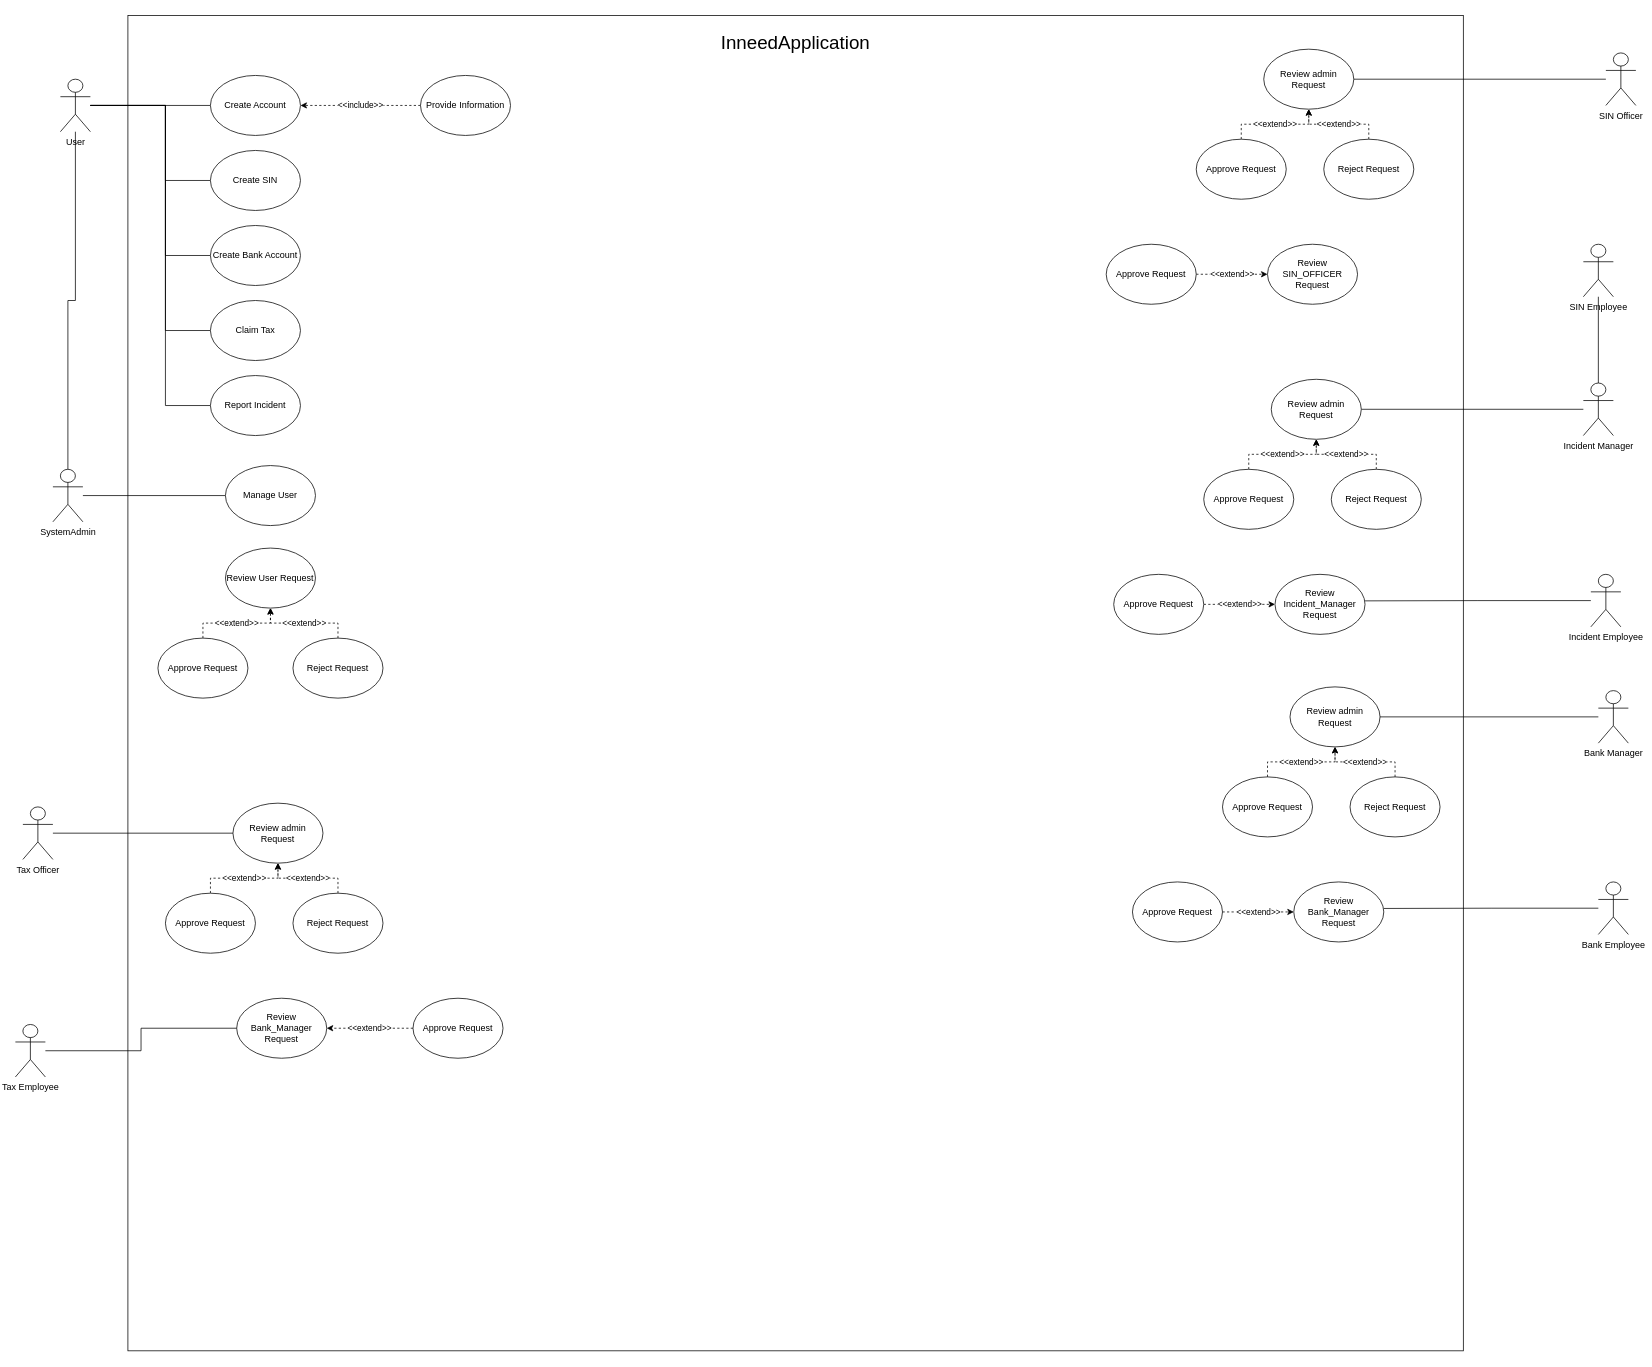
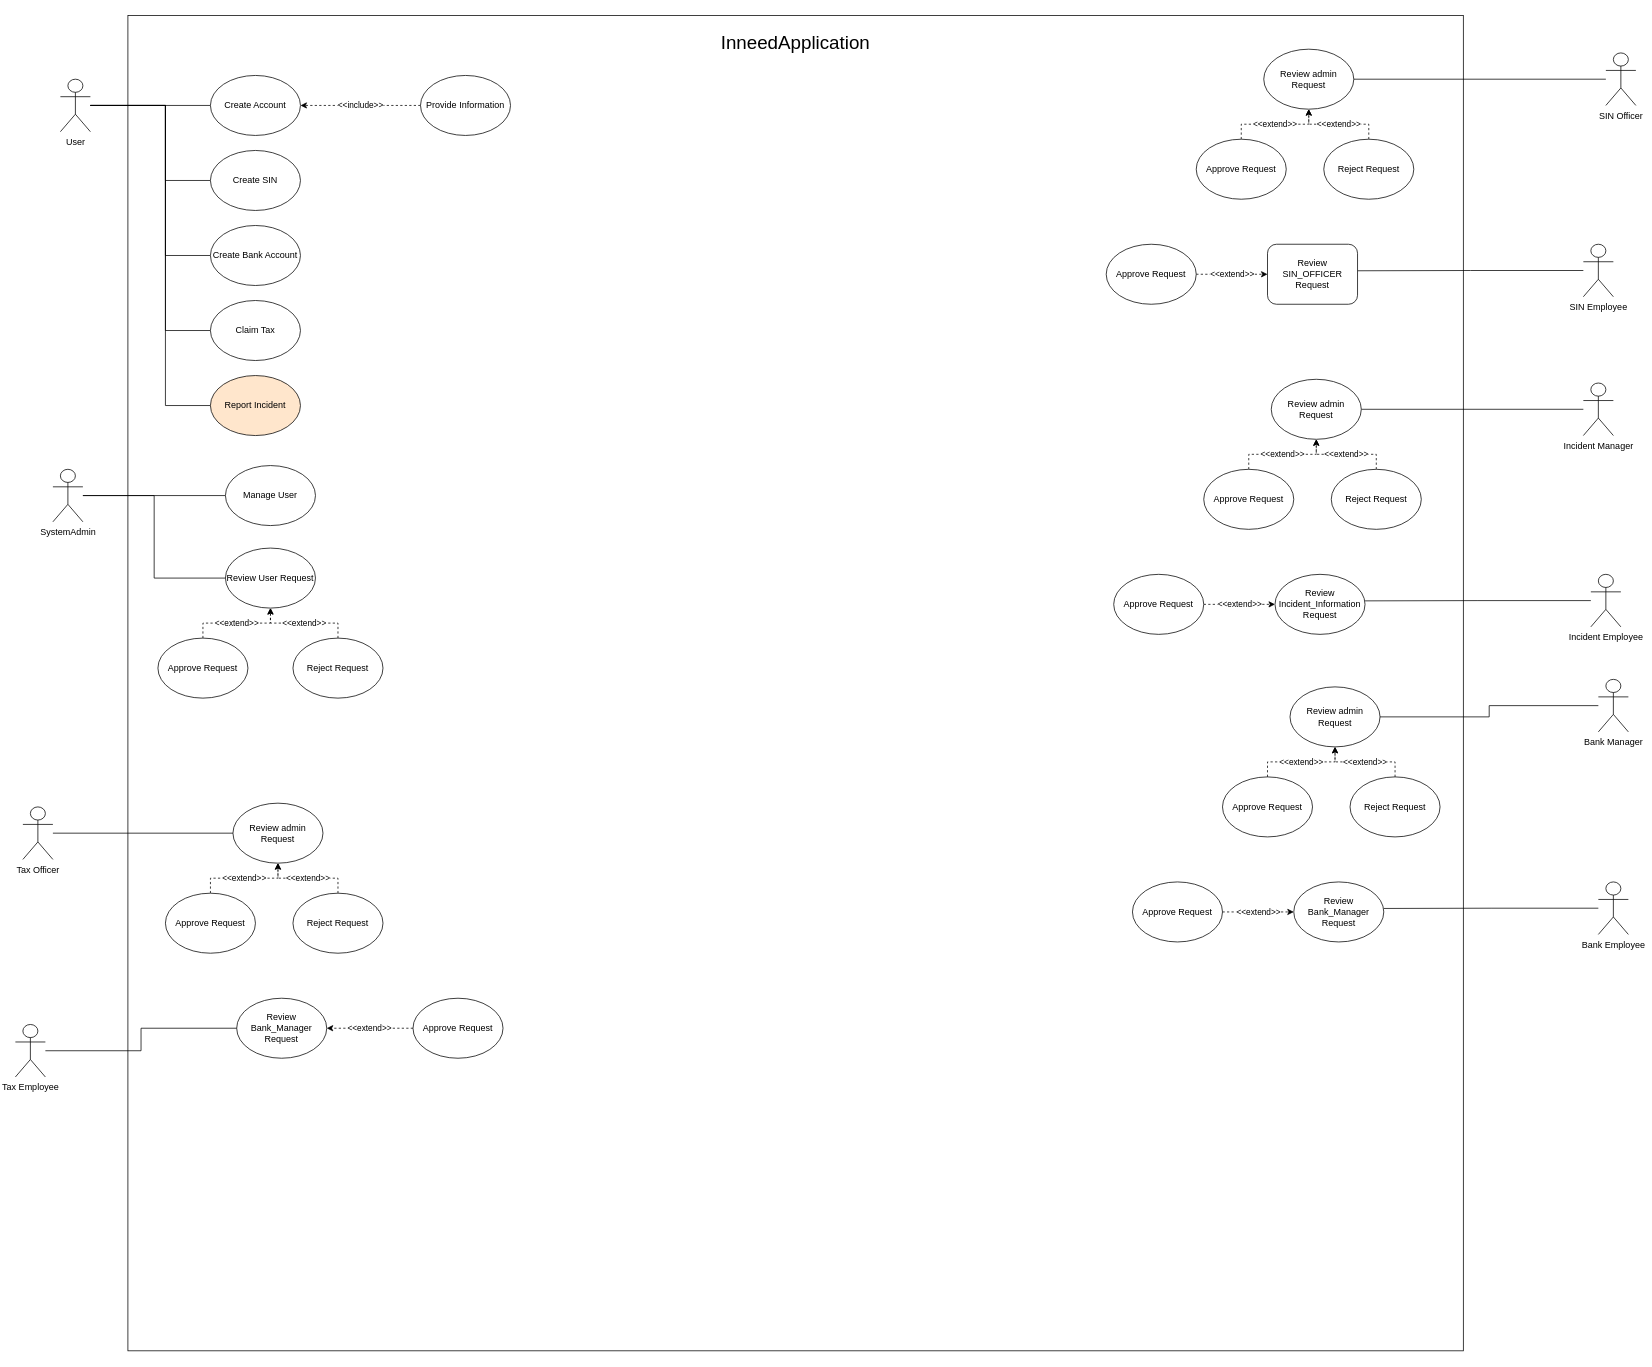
(1312, 274) -> (1312, 274)
(71, 300) -> (154, 573)
(1598, 340) -> (1470, 270)
(255, 405) -> (255, 405)
(1320, 604) -> (1320, 604)
(1613, 717) -> (1613, 705)
